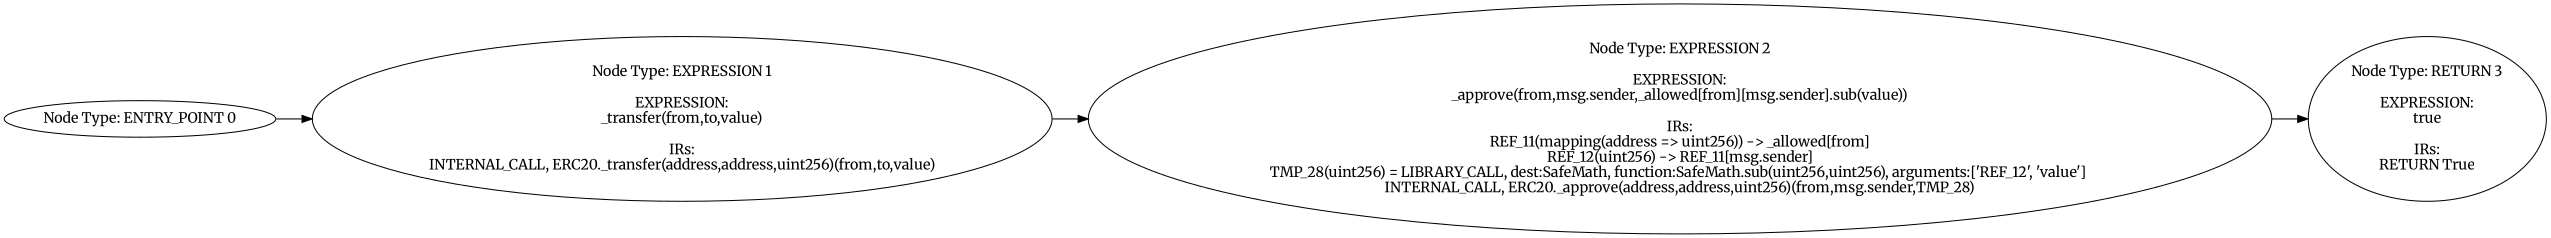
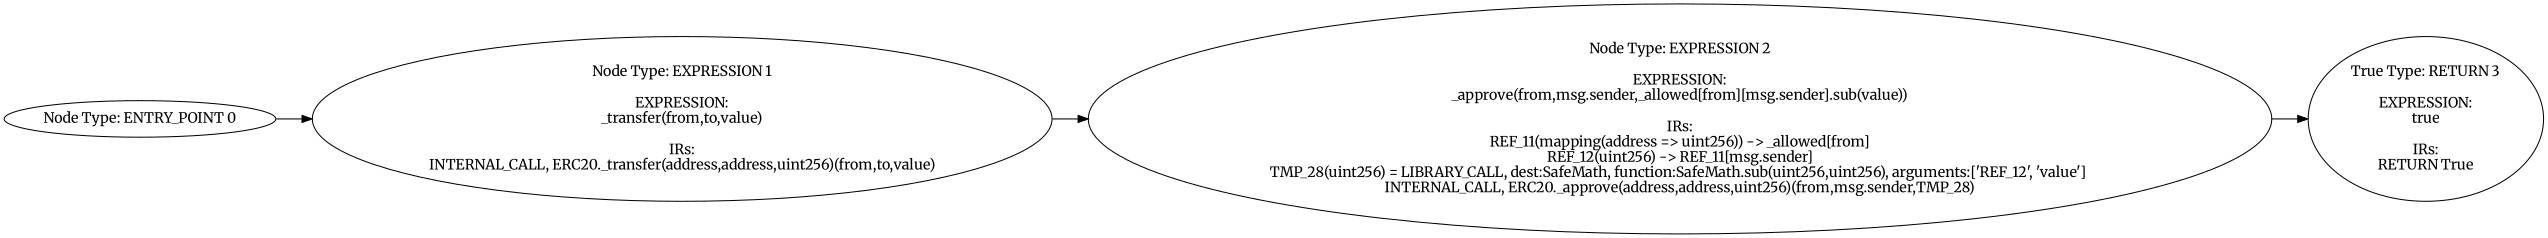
(2427, 119) -> (2426, 119)
